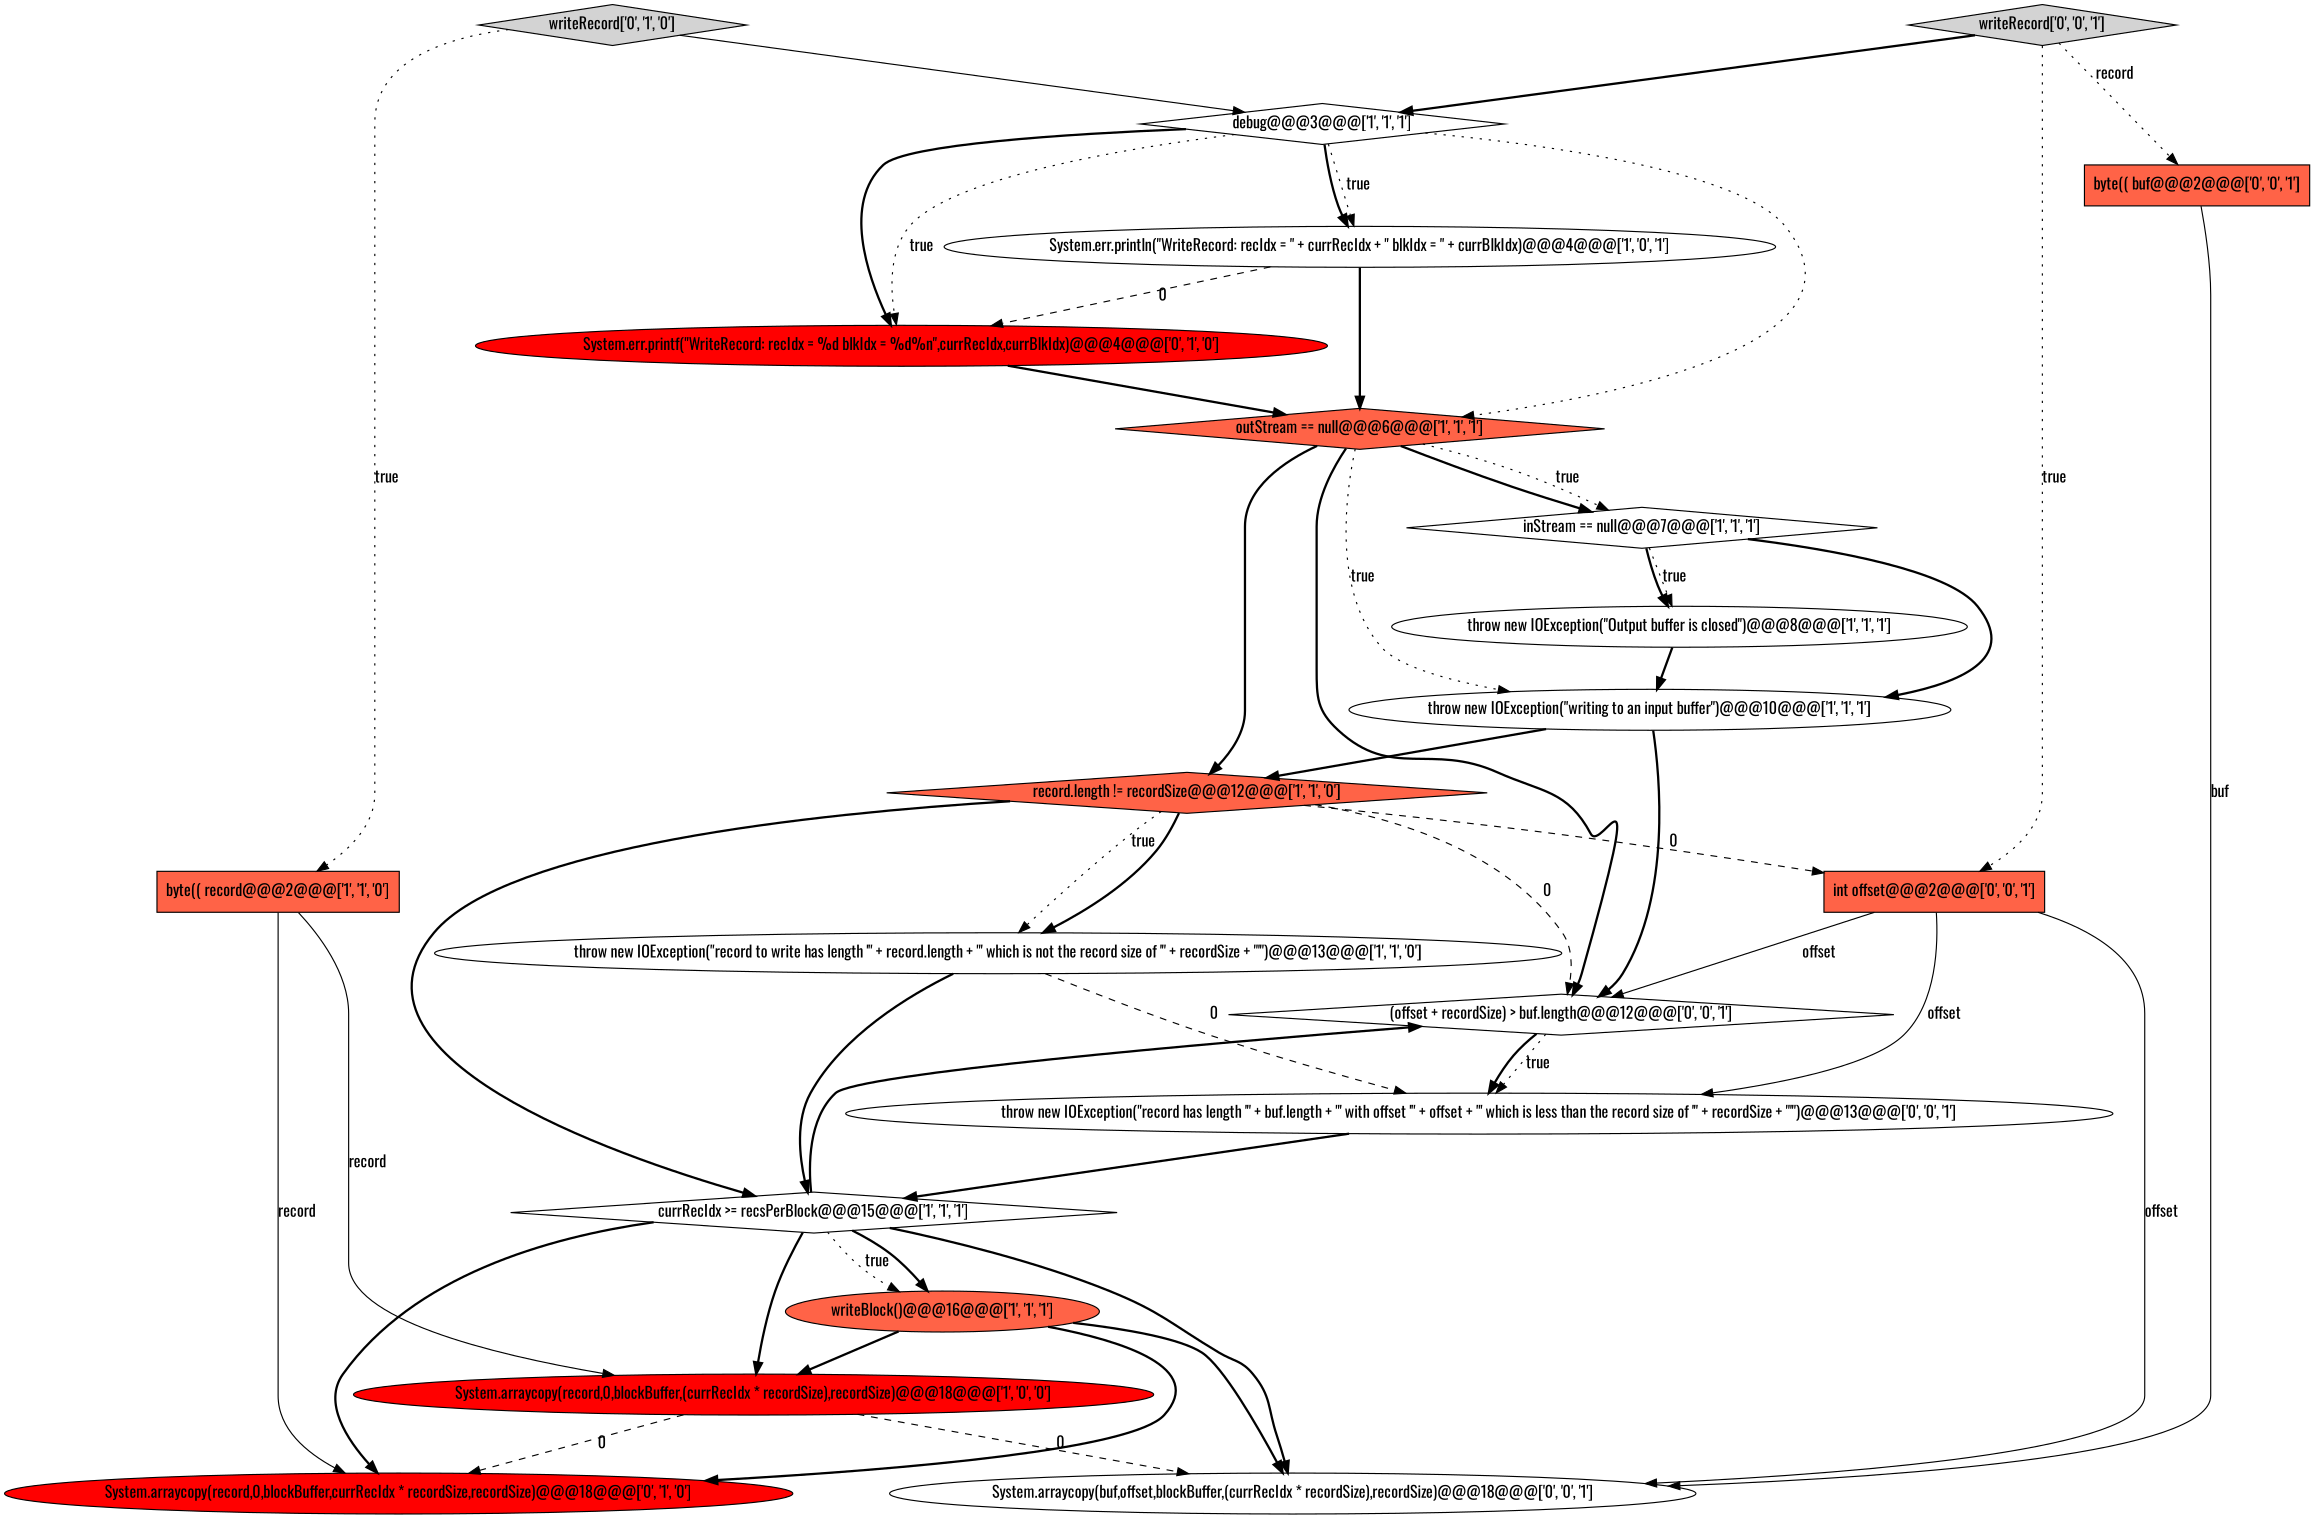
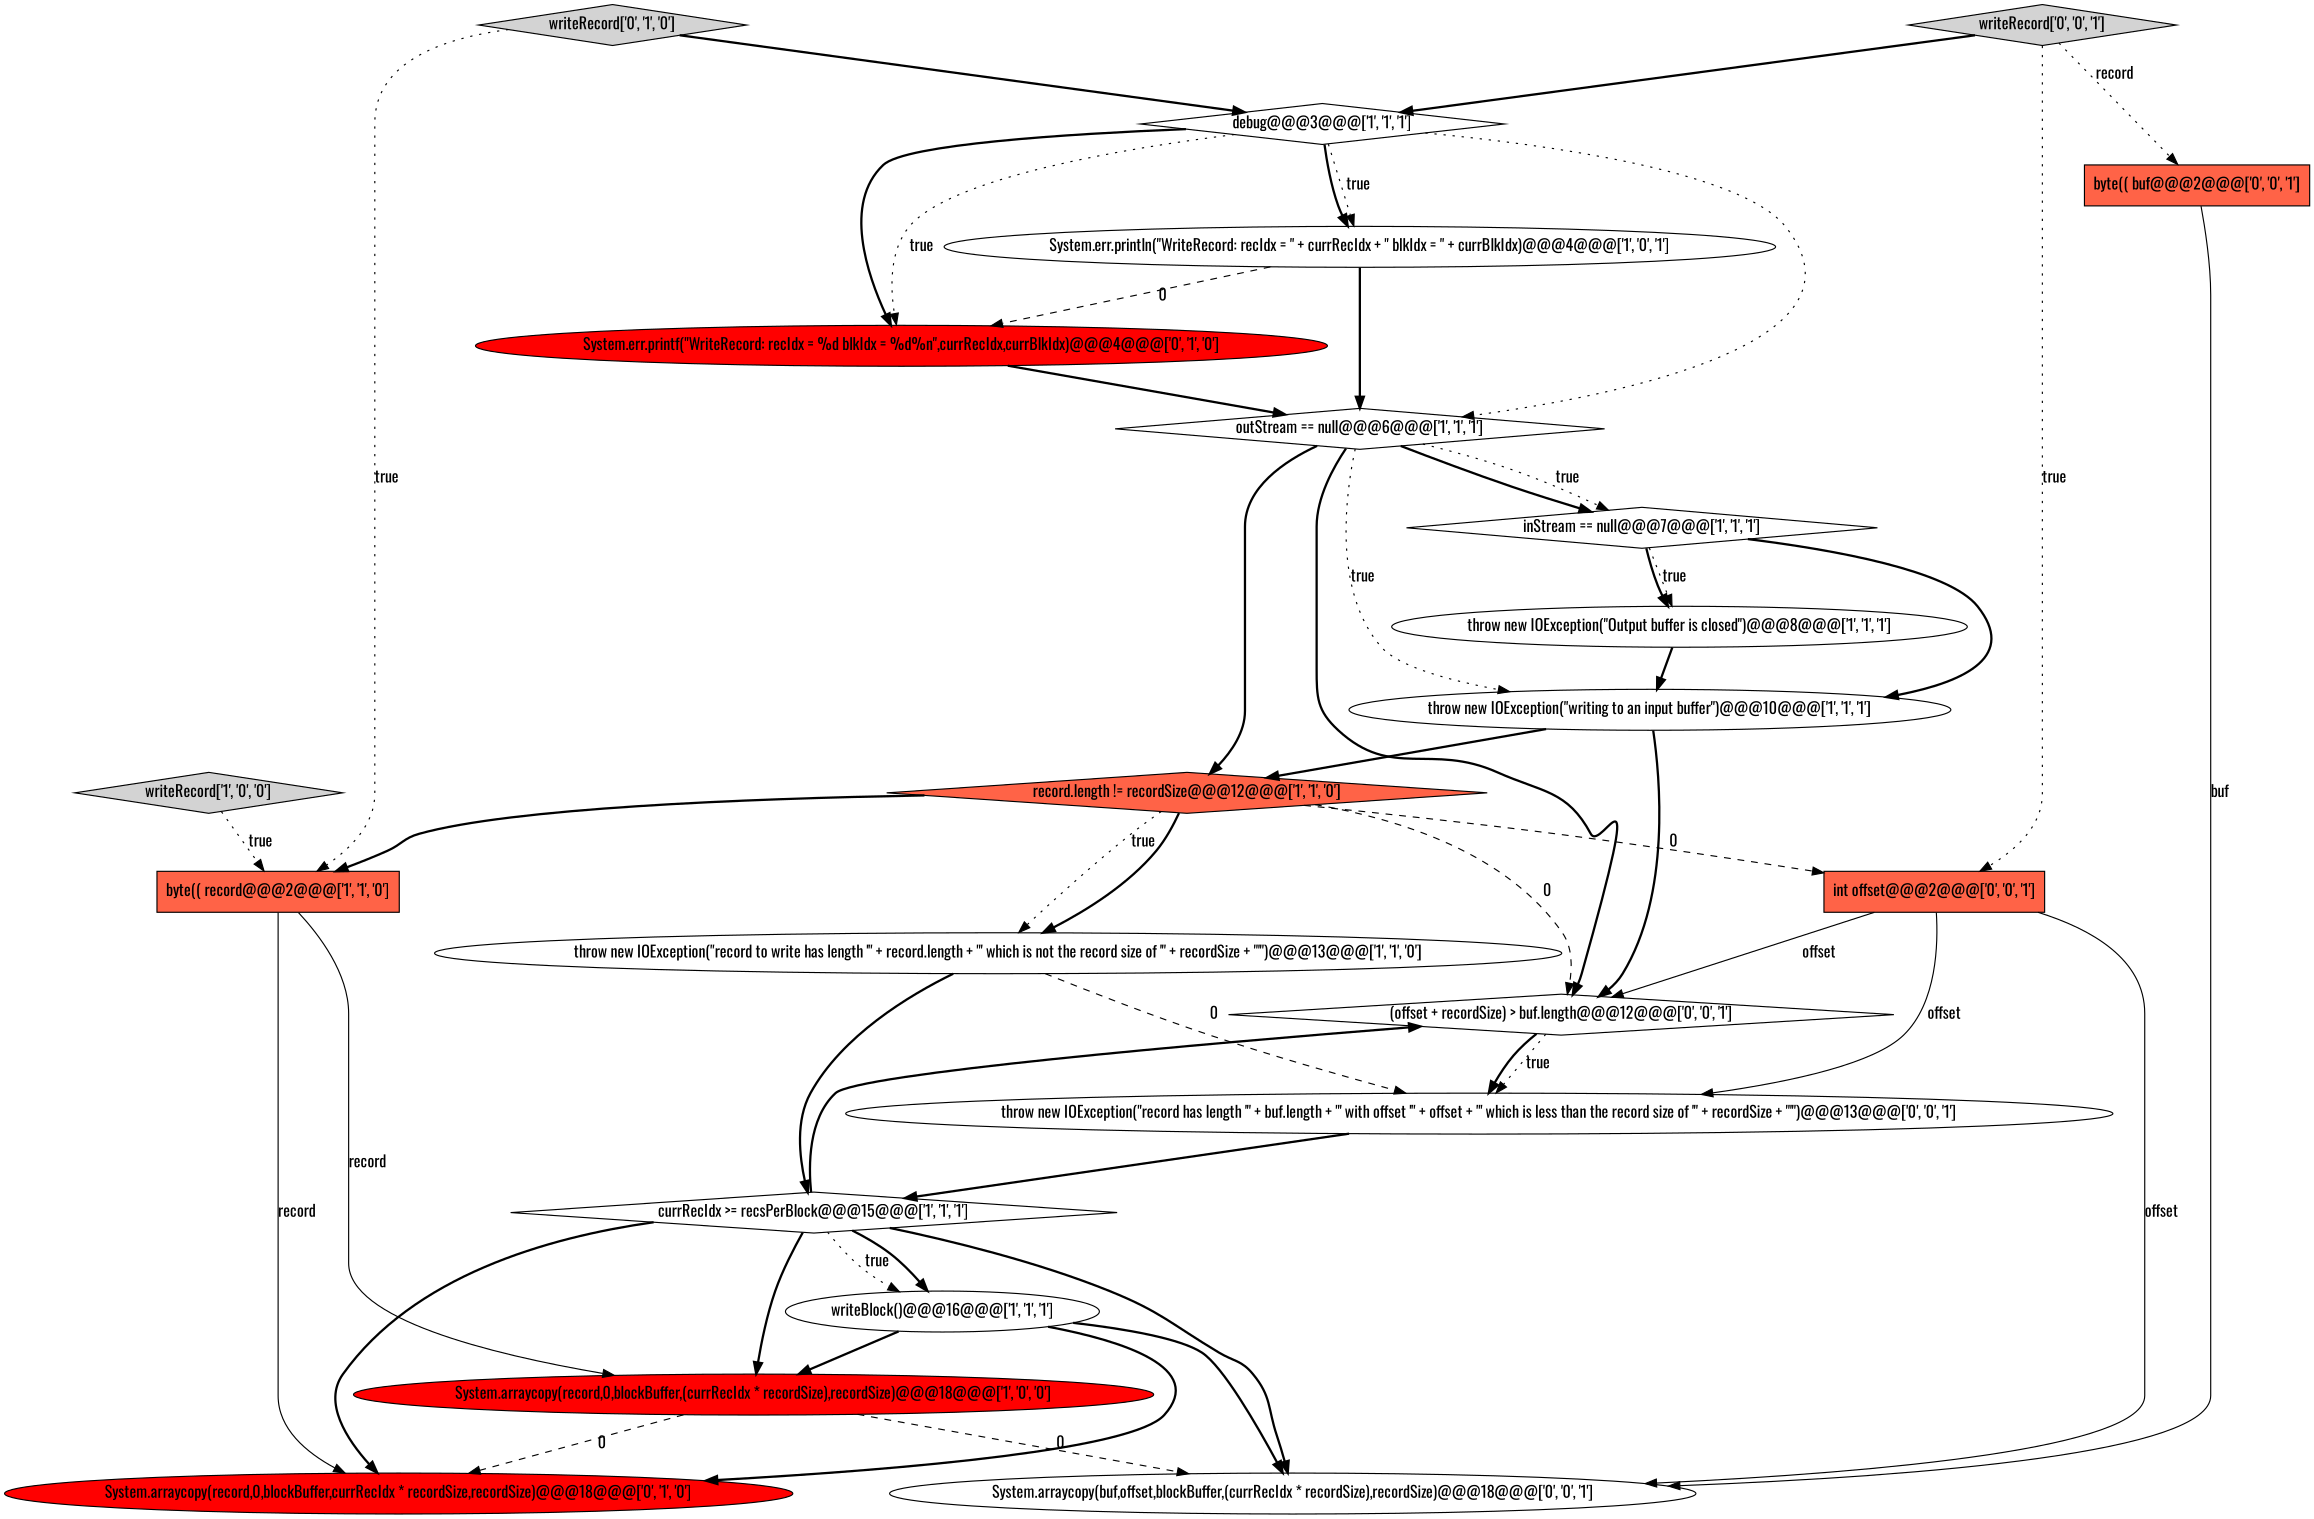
(956, 73) -> (956, 73)
(1360, 429) -> (1360, 429)
none -> (209, 793)
(488, 895) -> (631, 807)
(942, 1312) -> (942, 1312)
